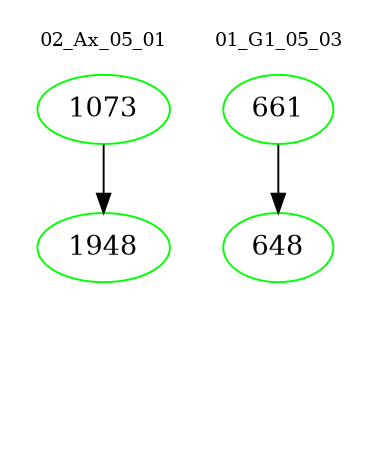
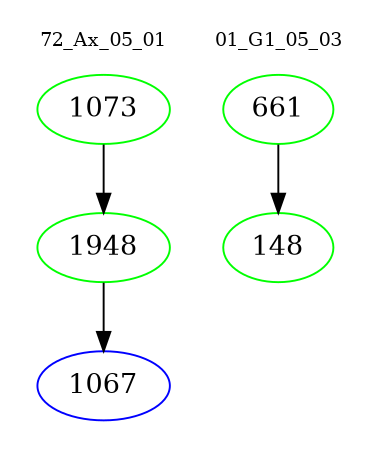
(104, 41) -> (104, 41)
(278, 248) -> (278, 248)
none -> (104, 386)
